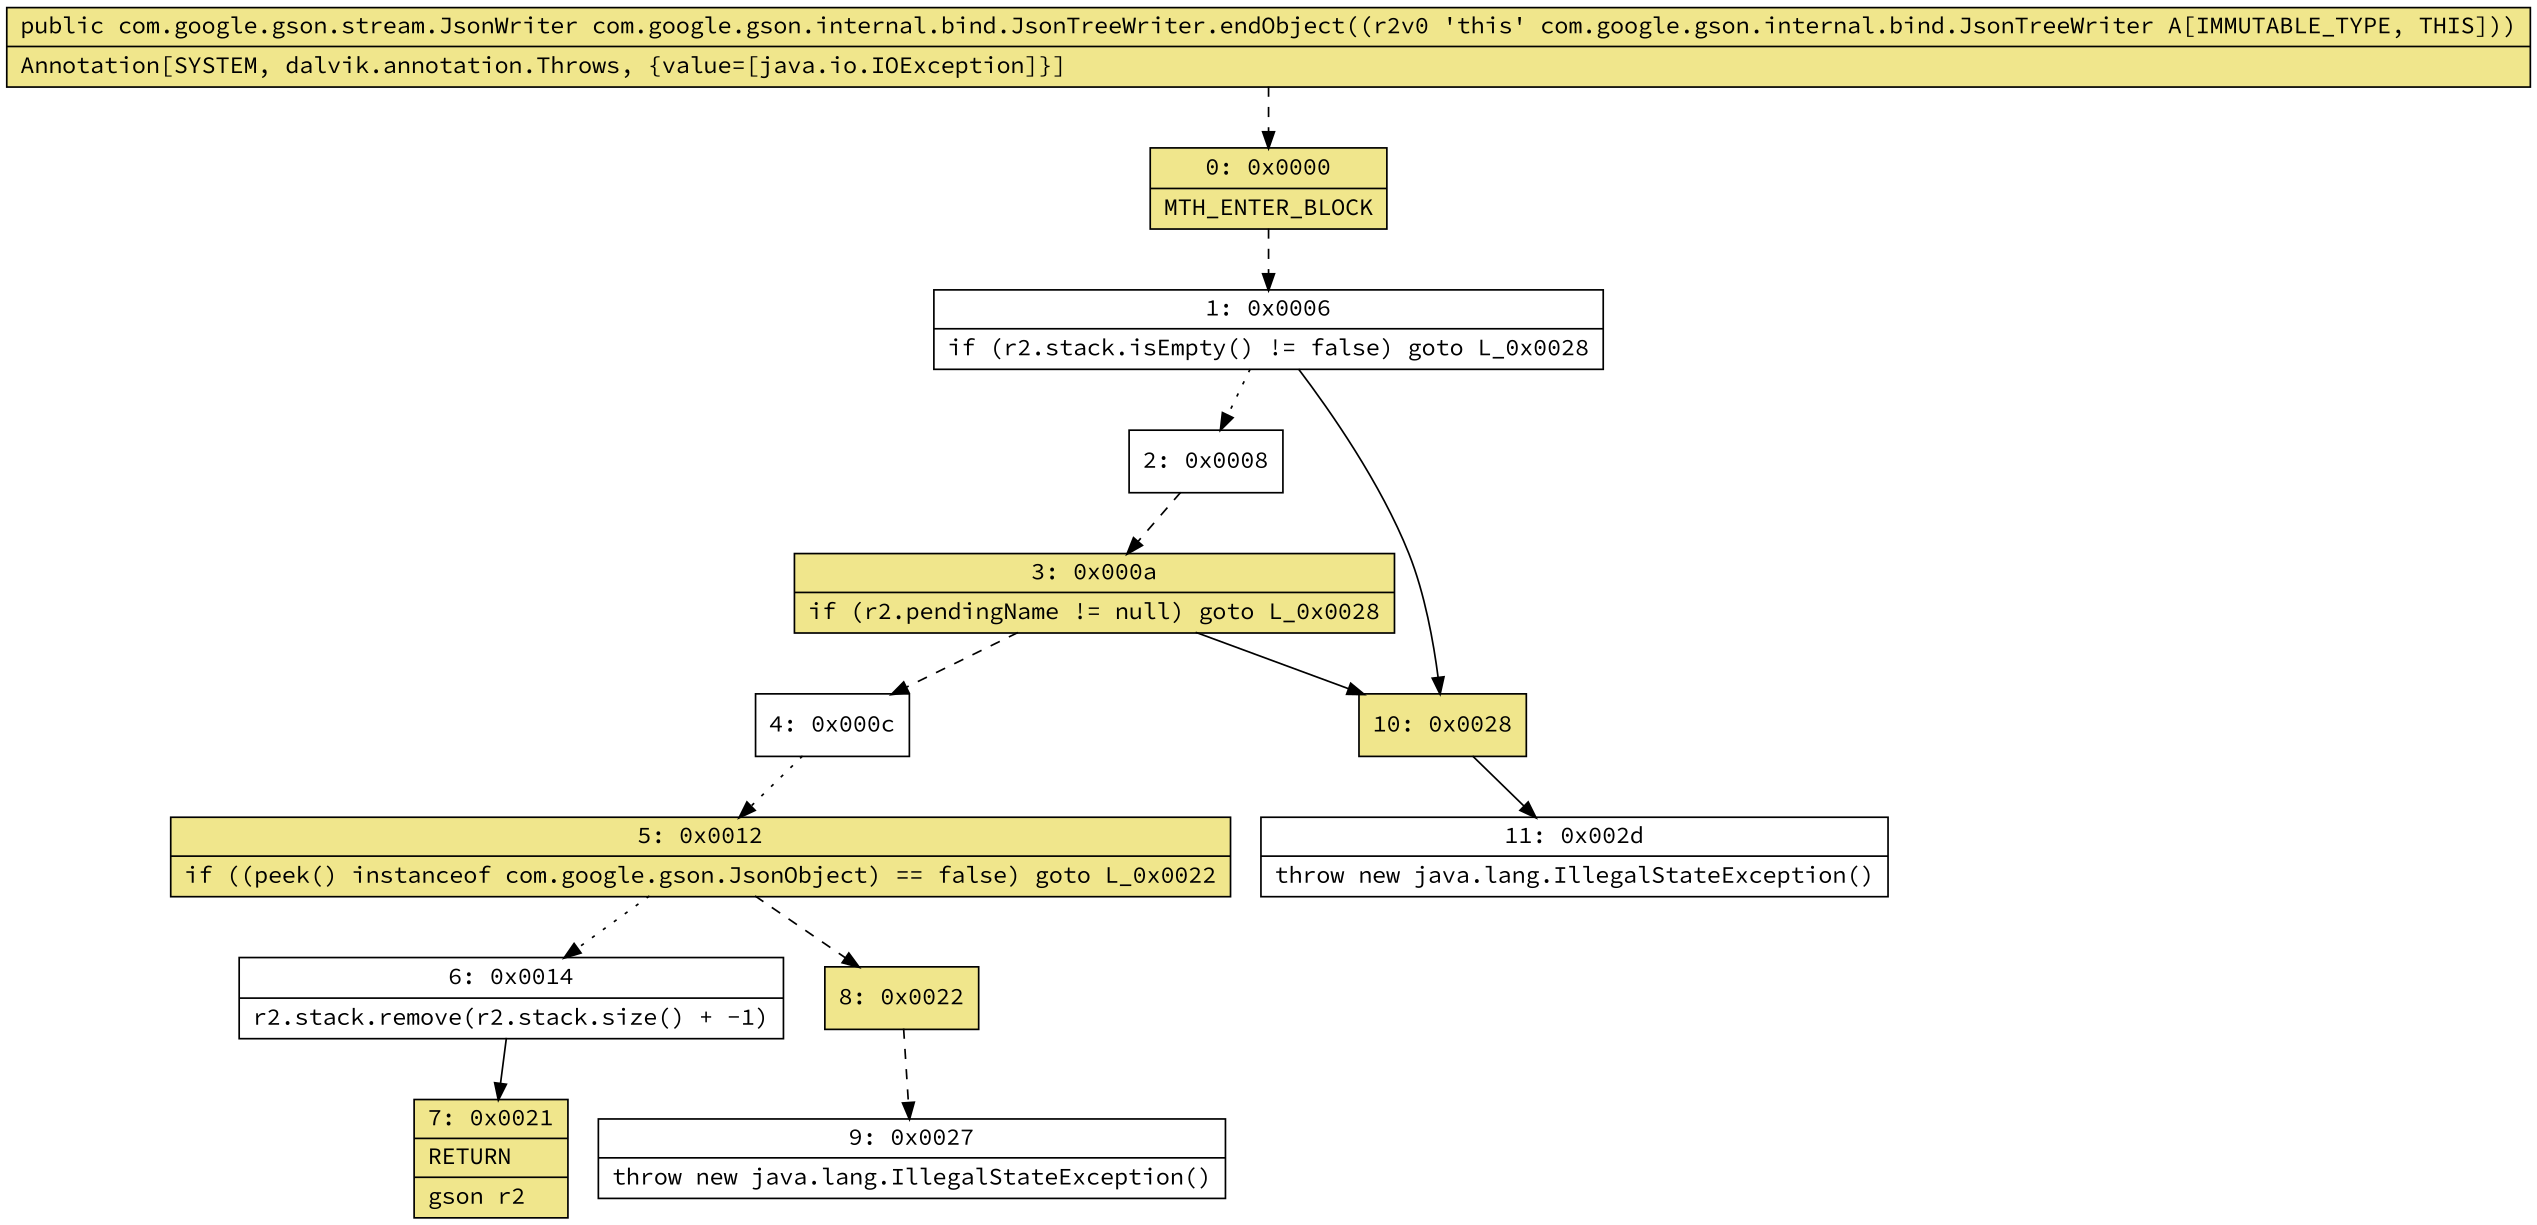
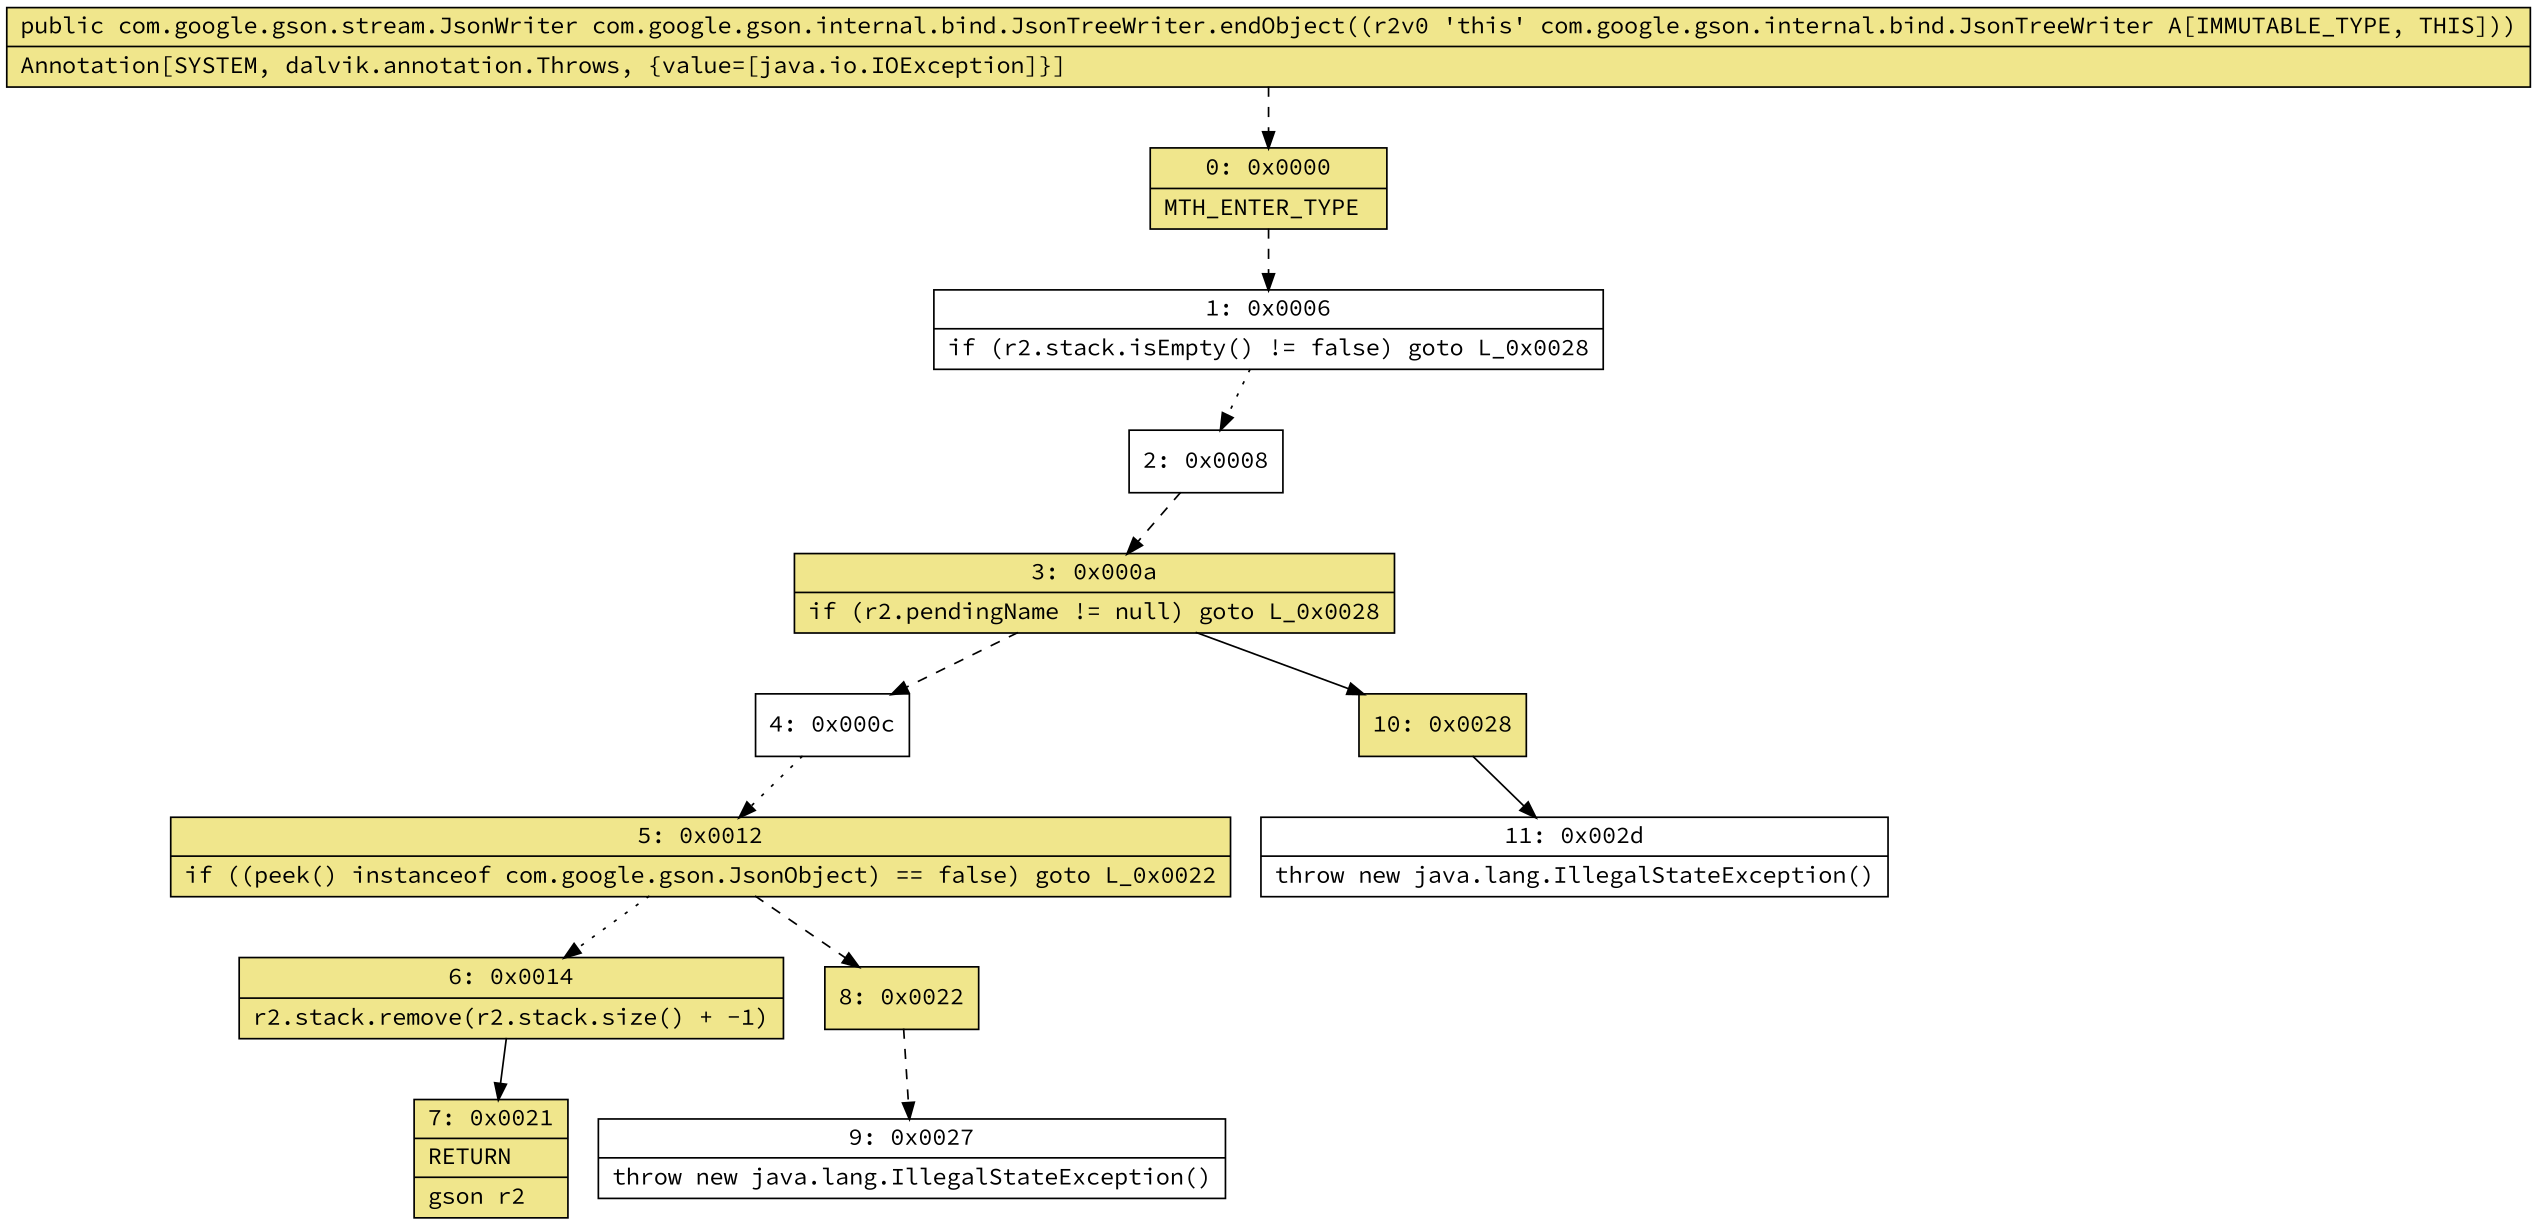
(1269, 208) -> (1262, 208)
(1391, 514) -> none
(511, 998) -> (511, 998)
